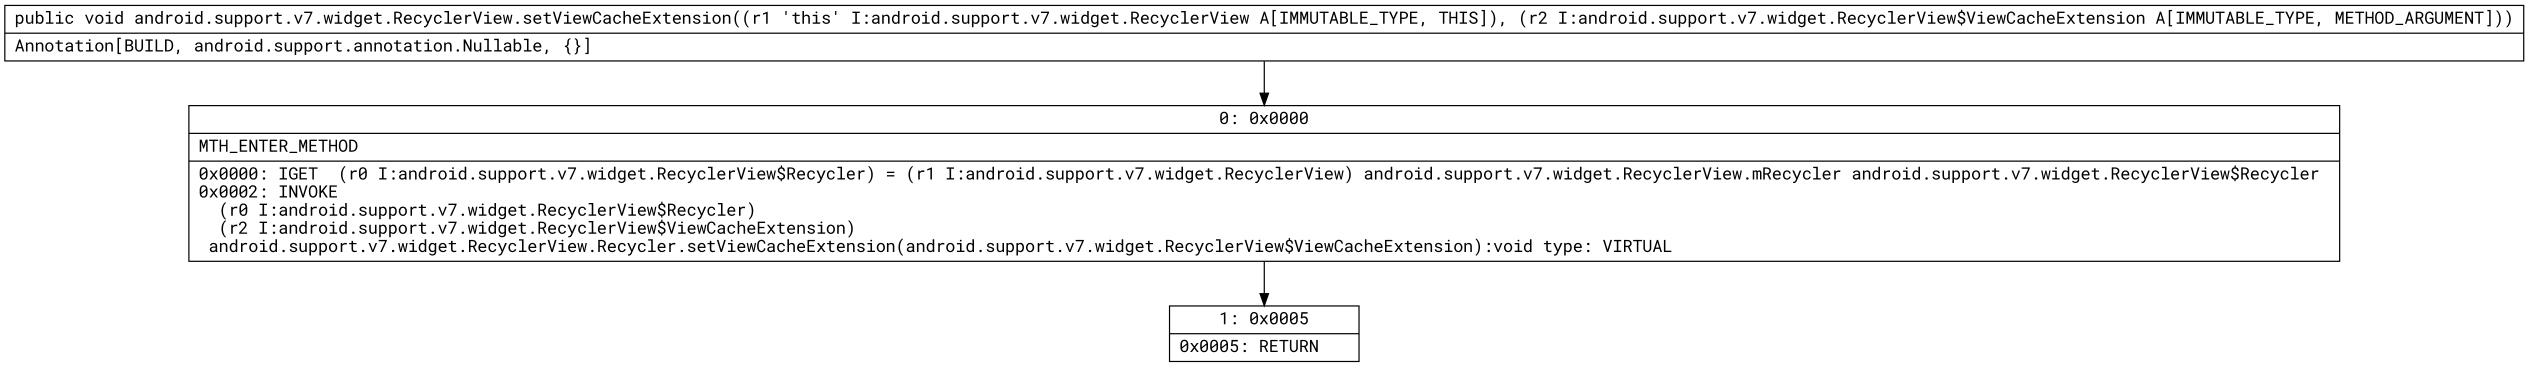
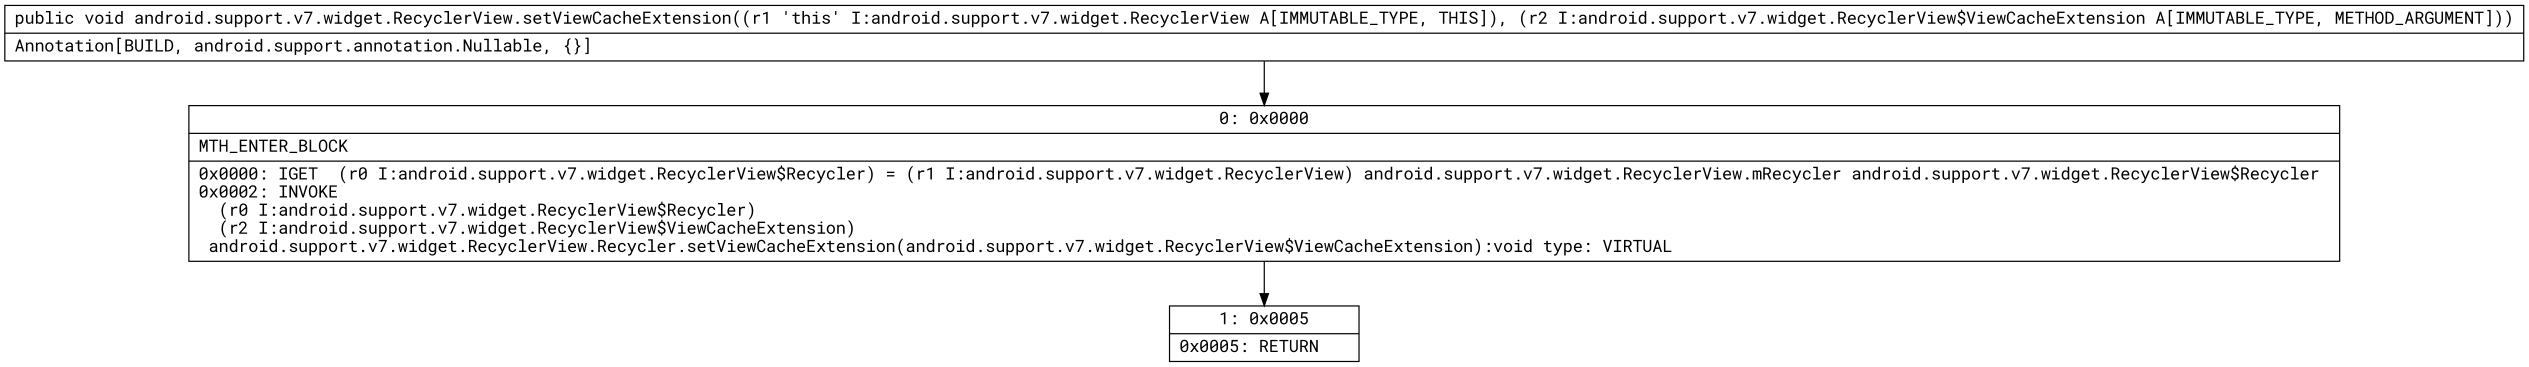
(279, 147) -> (273, 147)
